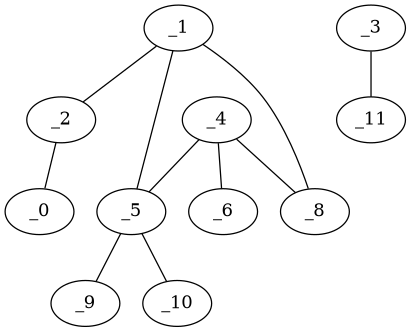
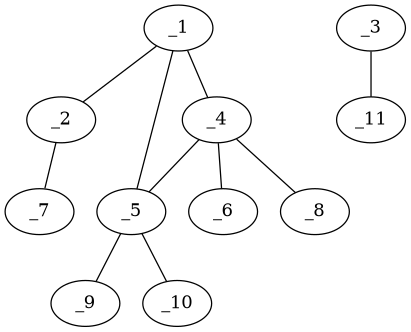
(269, 106) -> (198, 74)
(40, 212) -> (40, 212)
